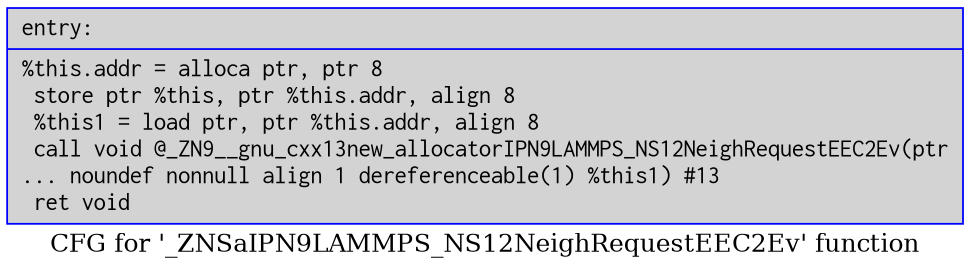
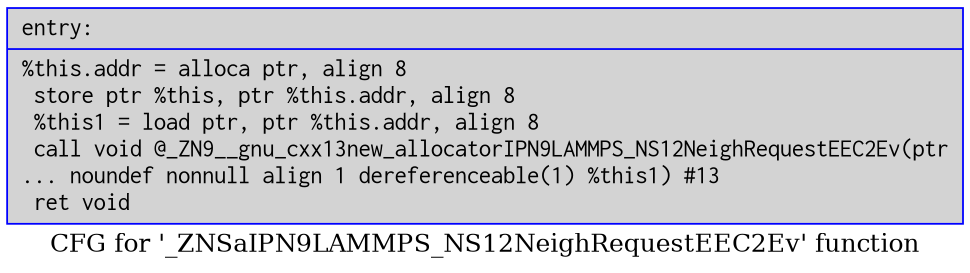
(202, 69) -> (215, 69)
